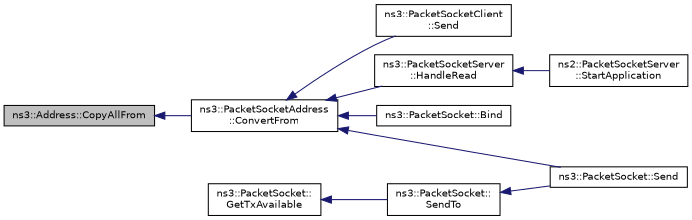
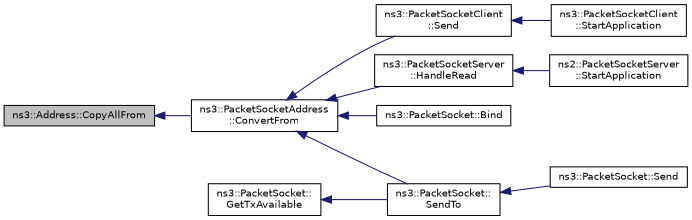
none -> (619, 20)
(455, 149) -> (357, 160)
